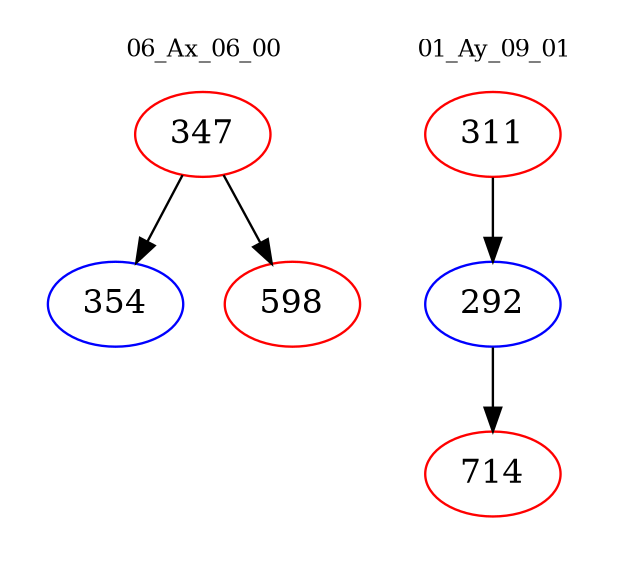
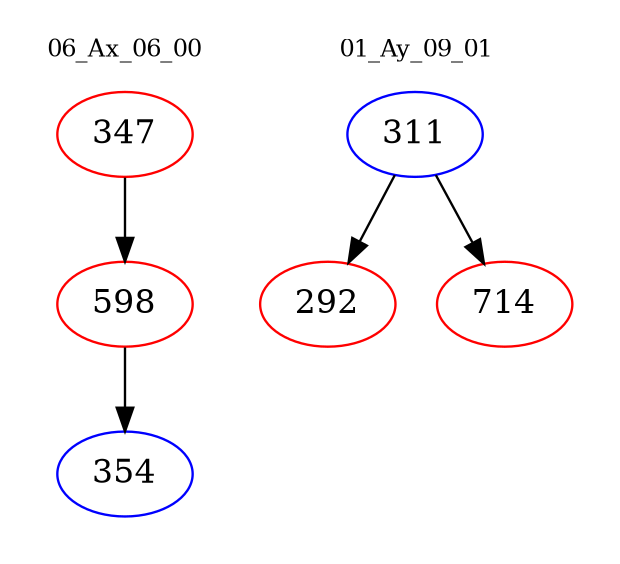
(493, 134) -> (415, 134)
(165, 208) -> (125, 378)
(493, 304) -> (328, 304)
(493, 378) -> (454, 209)
